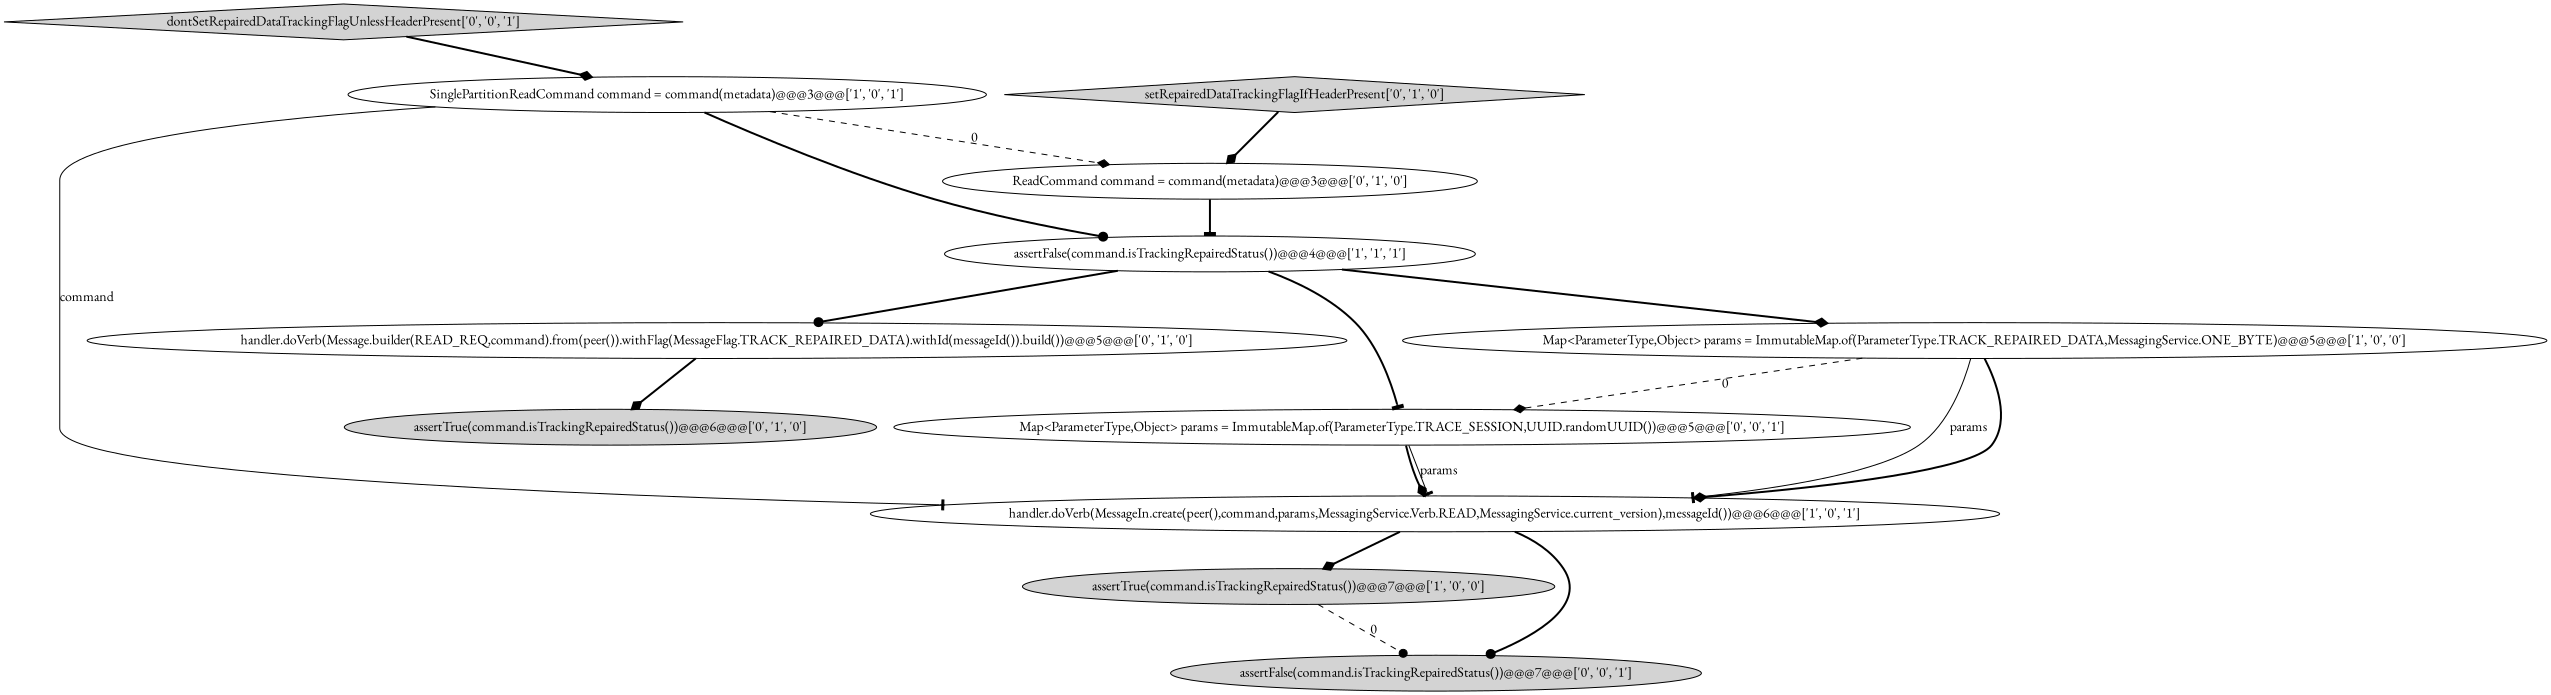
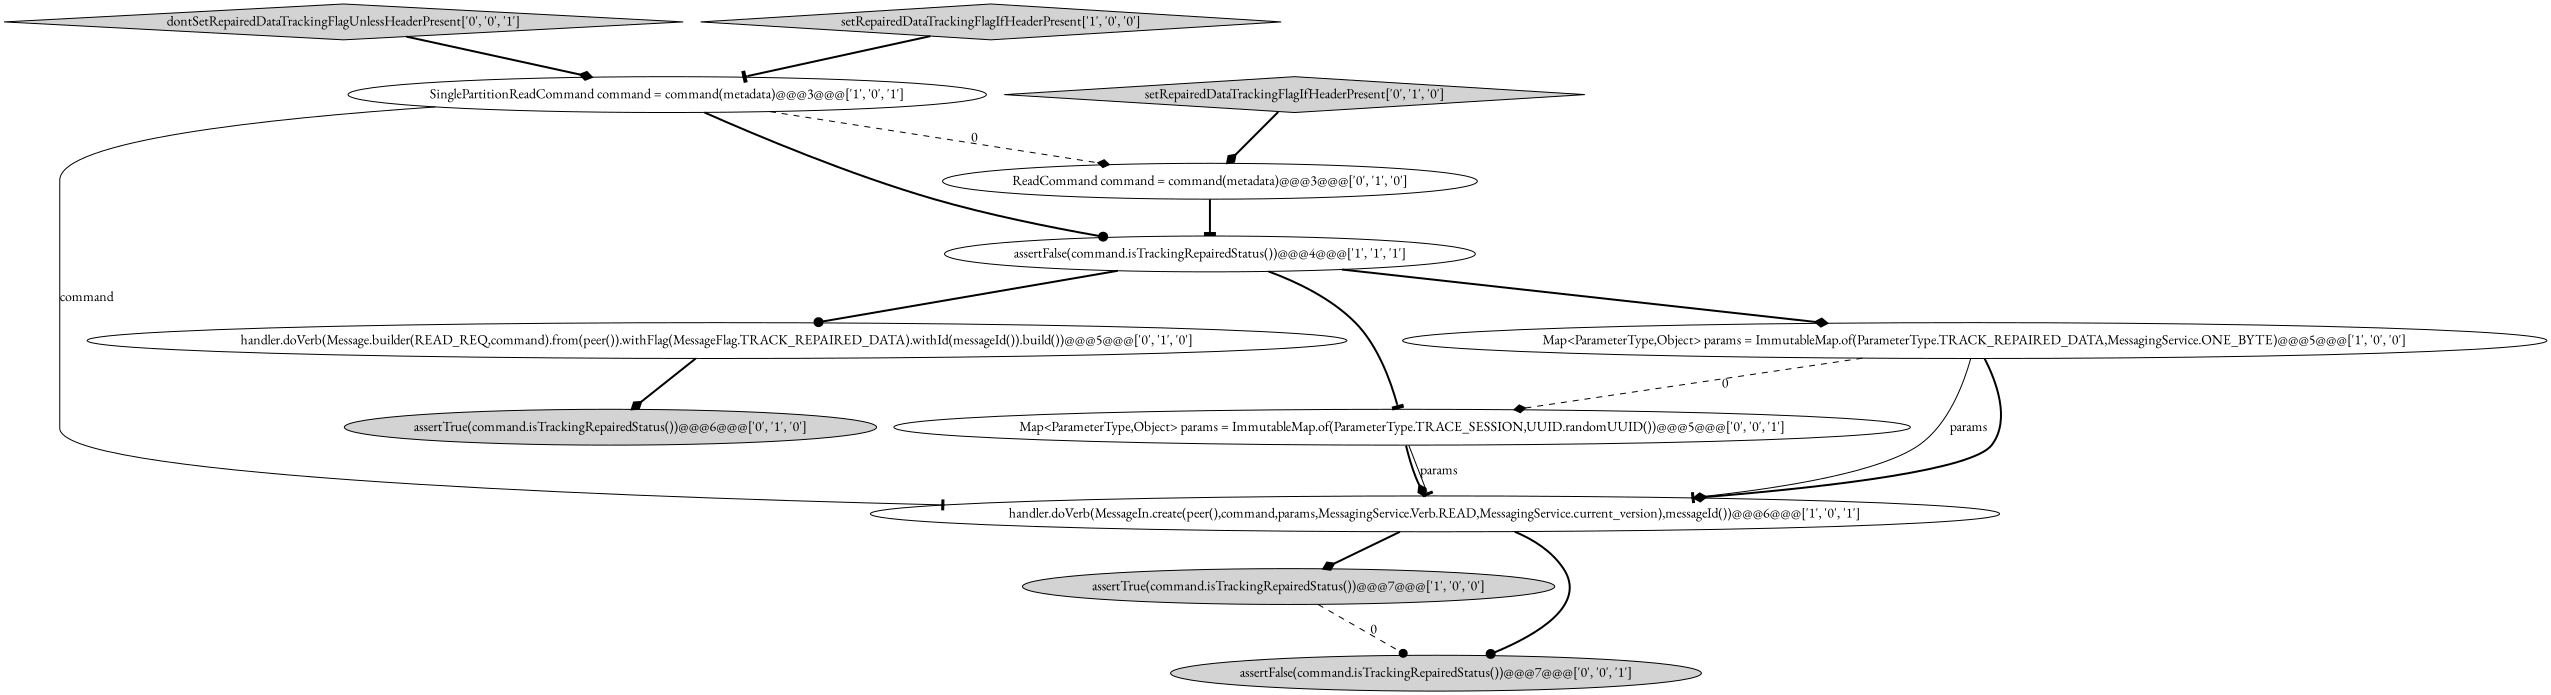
none -> (991, 22)
